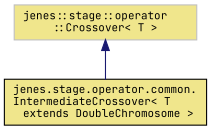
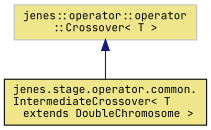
(105, 22) -> (105, 22)
